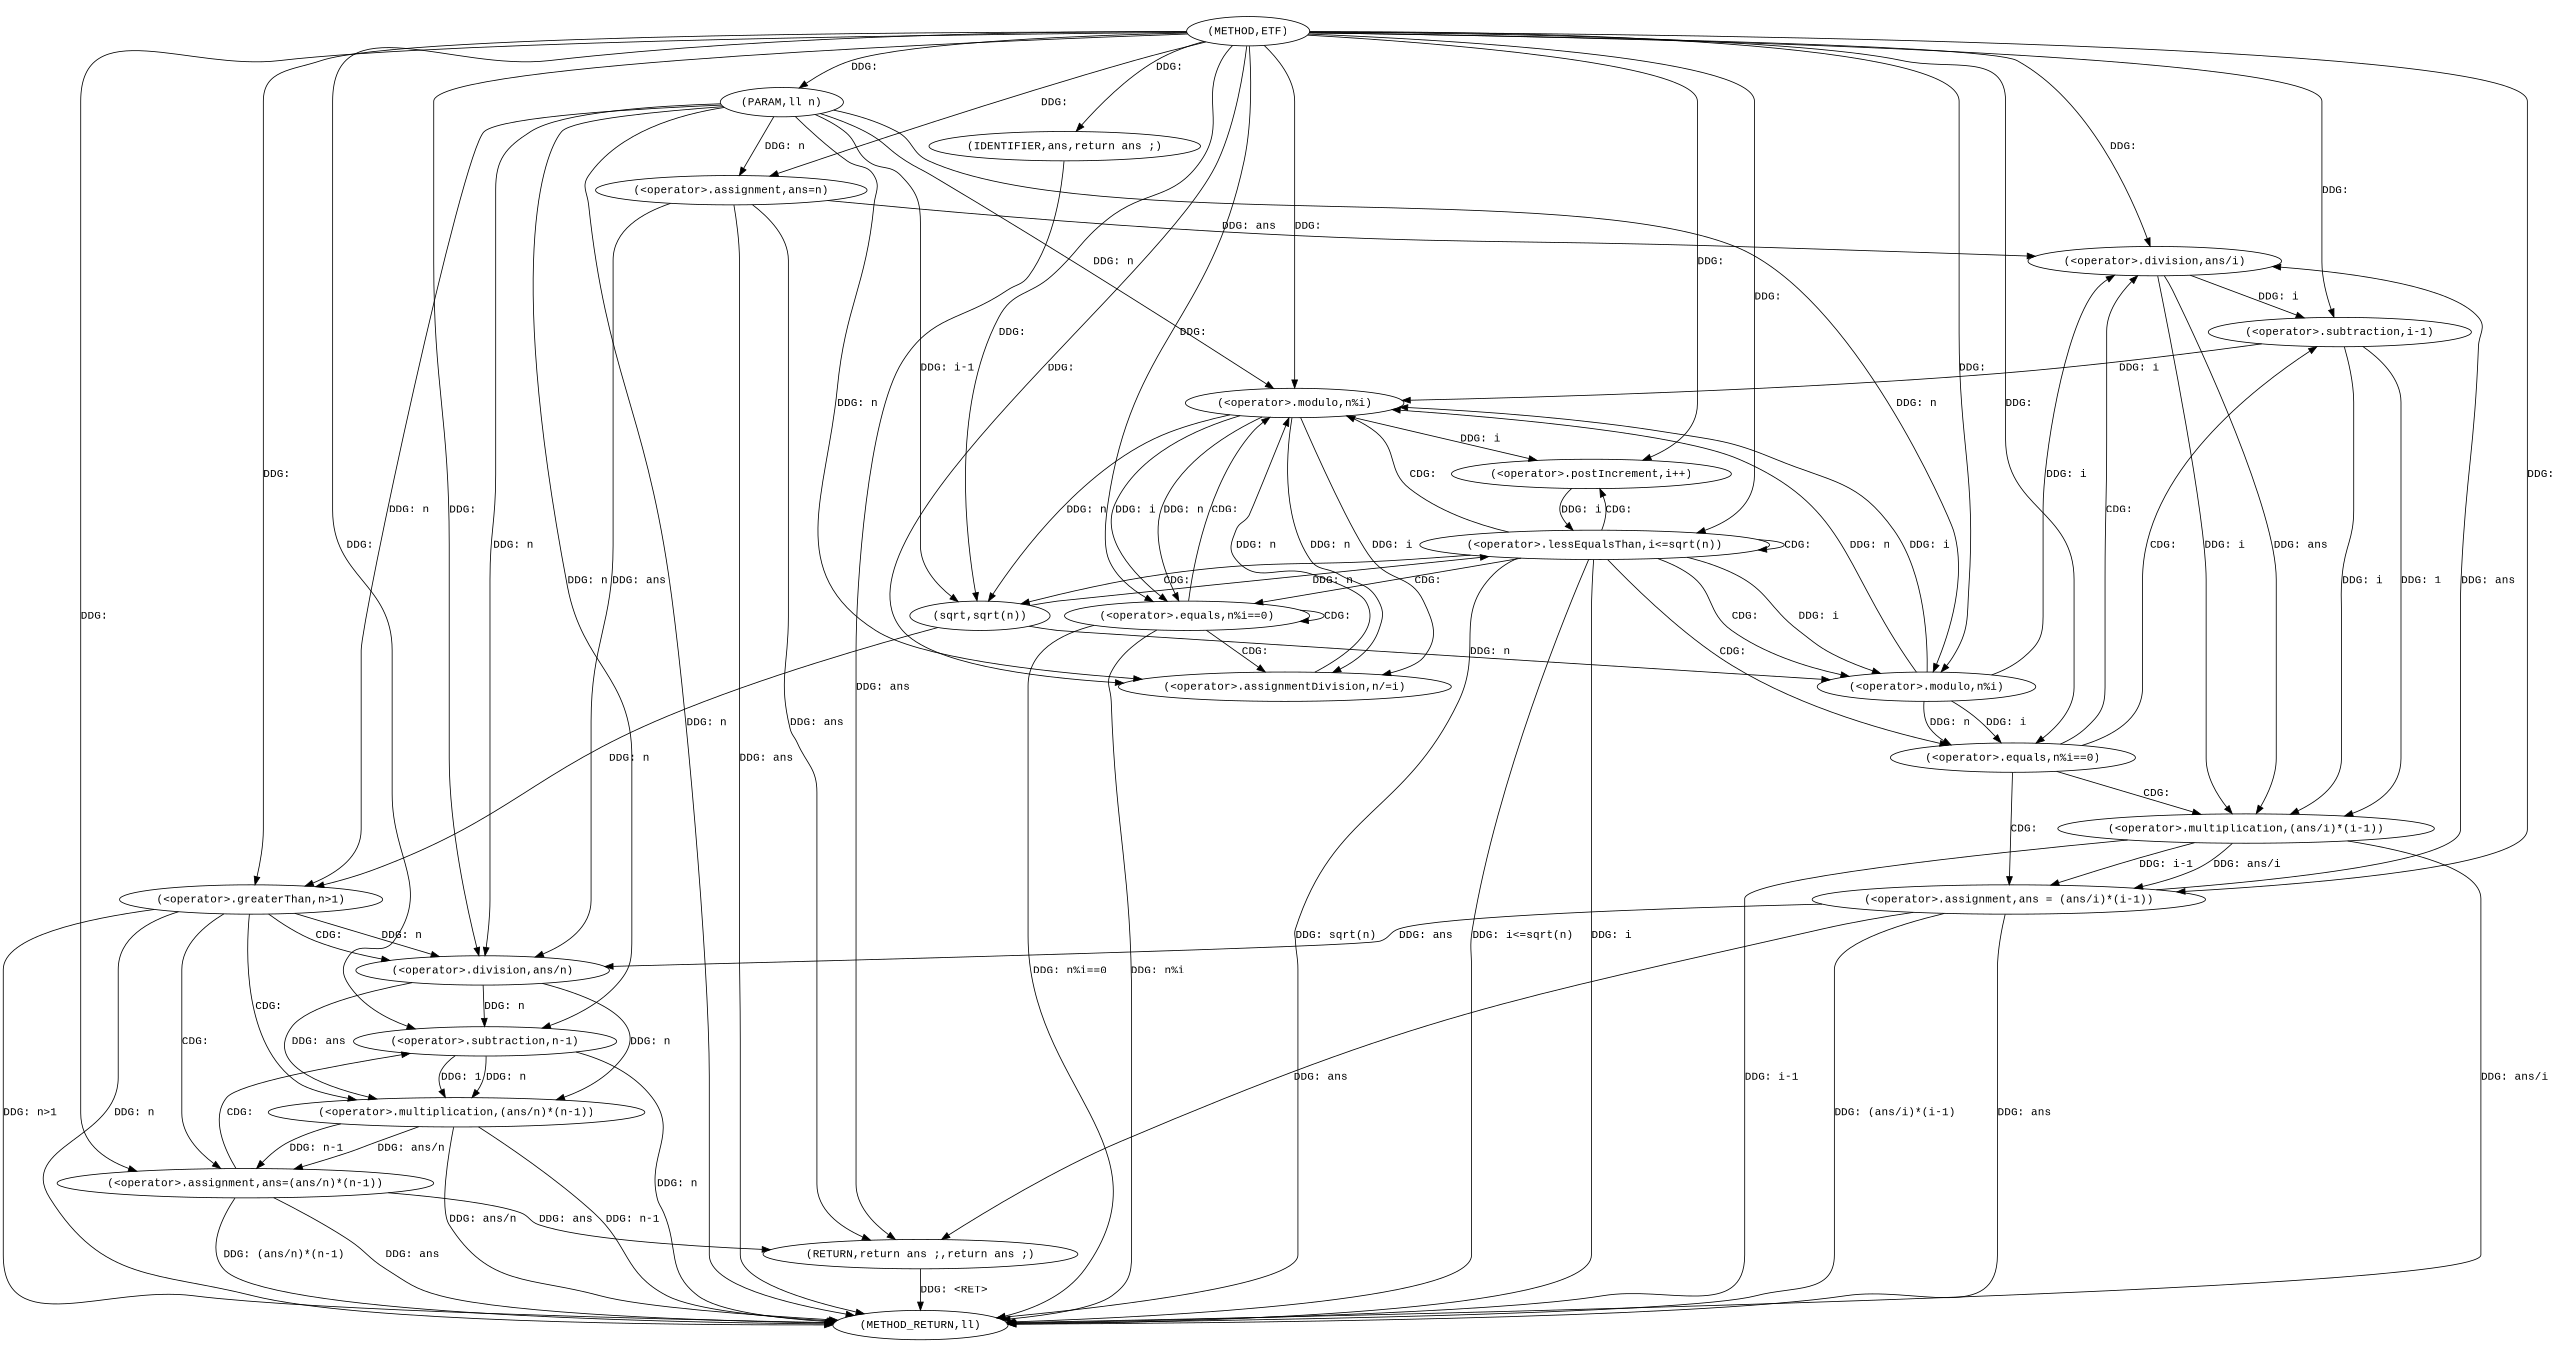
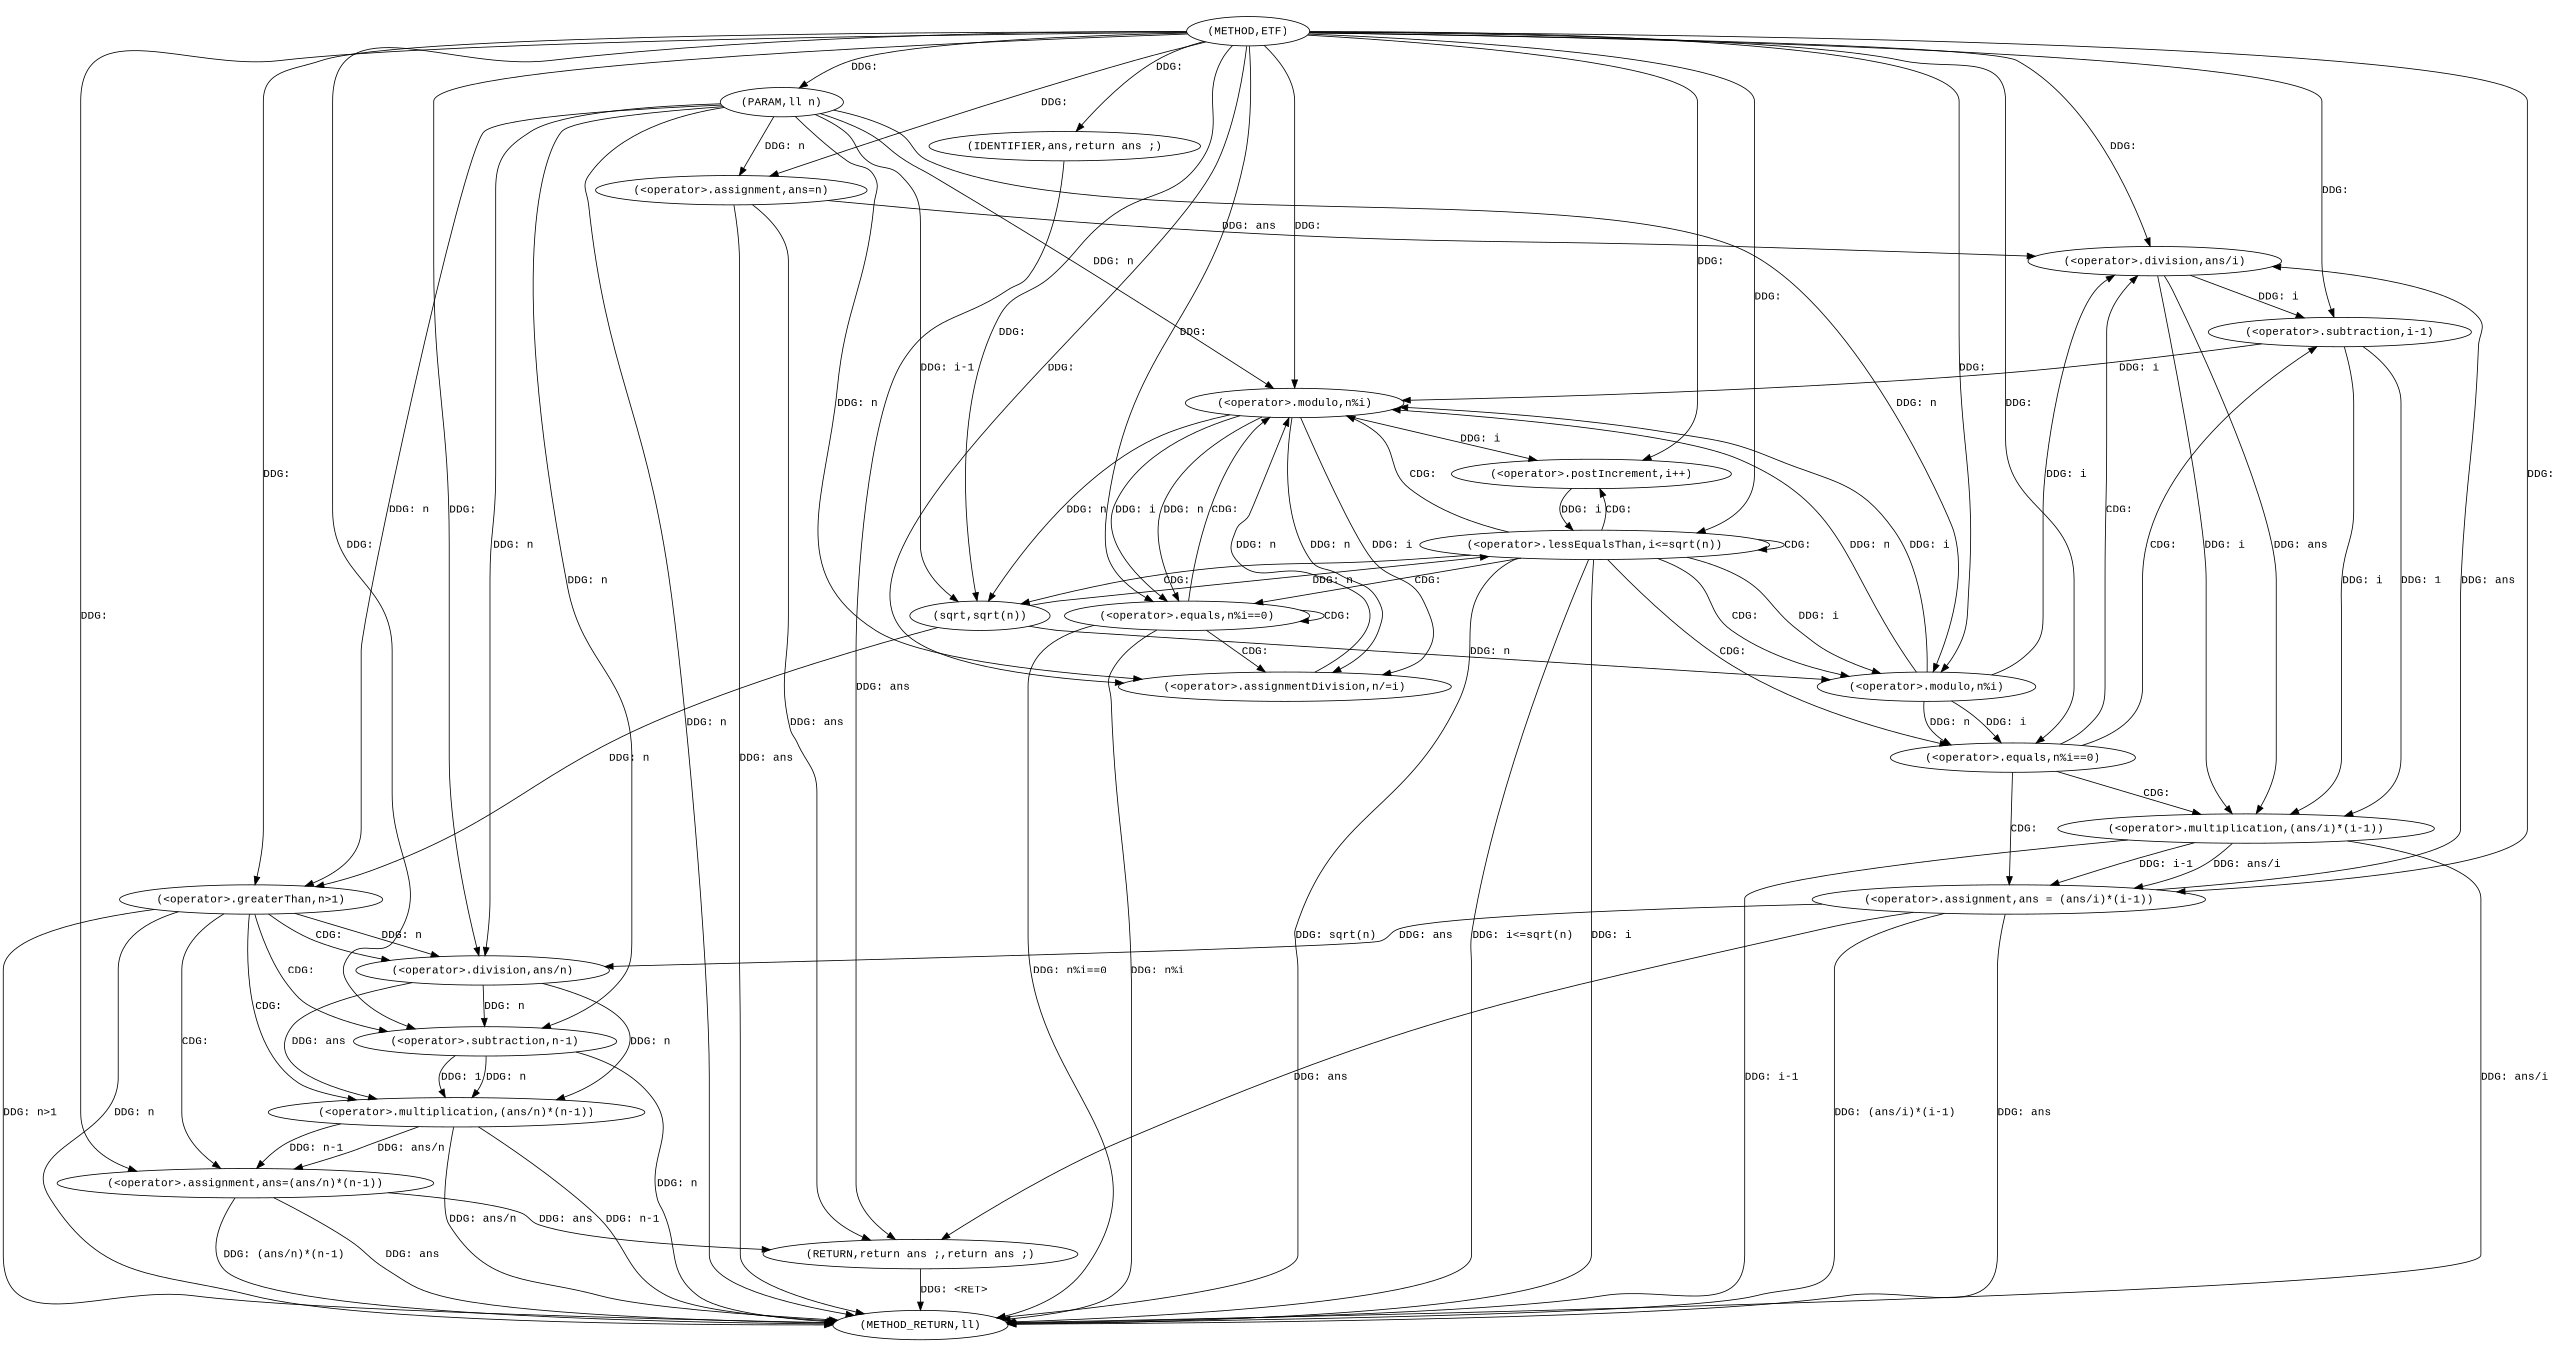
(612, 576) -> none
(276, 1079) -> (296, 995)
